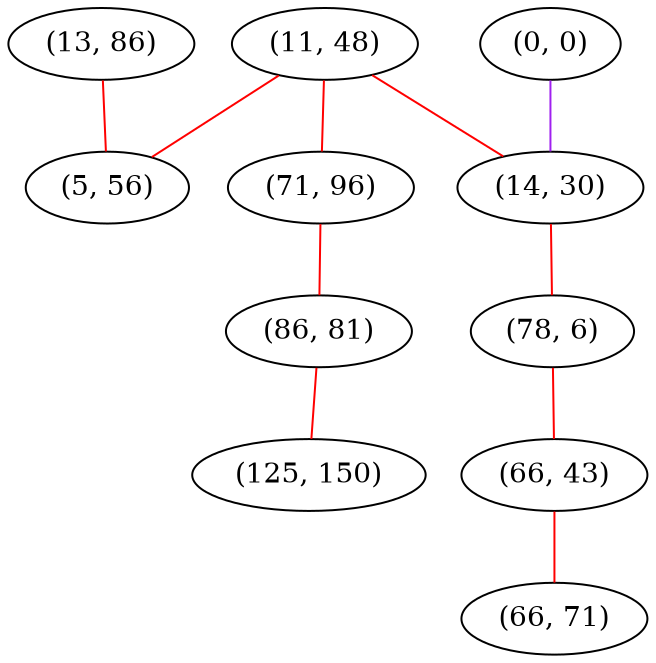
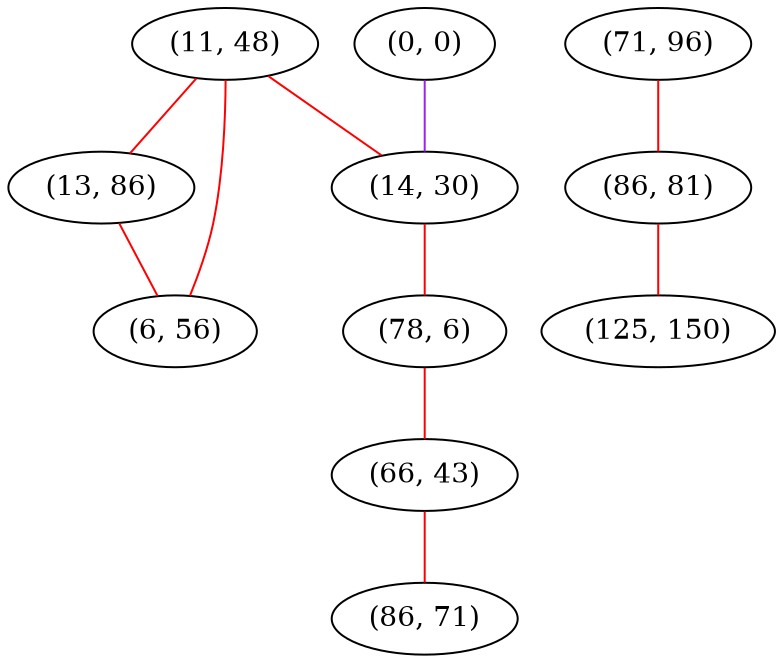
(323, 116) -> (163, 116)
(107, 188) -> (175, 331)
(554, 619) -> (425, 619)
